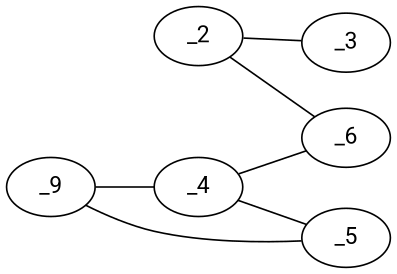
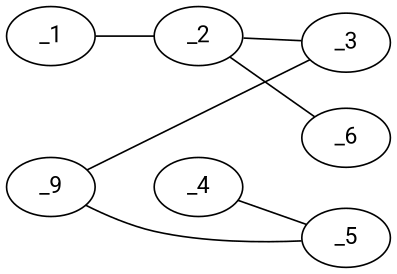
none -> (51, 36)
(272, 162) -> none
(125, 187) -> (198, 115)
